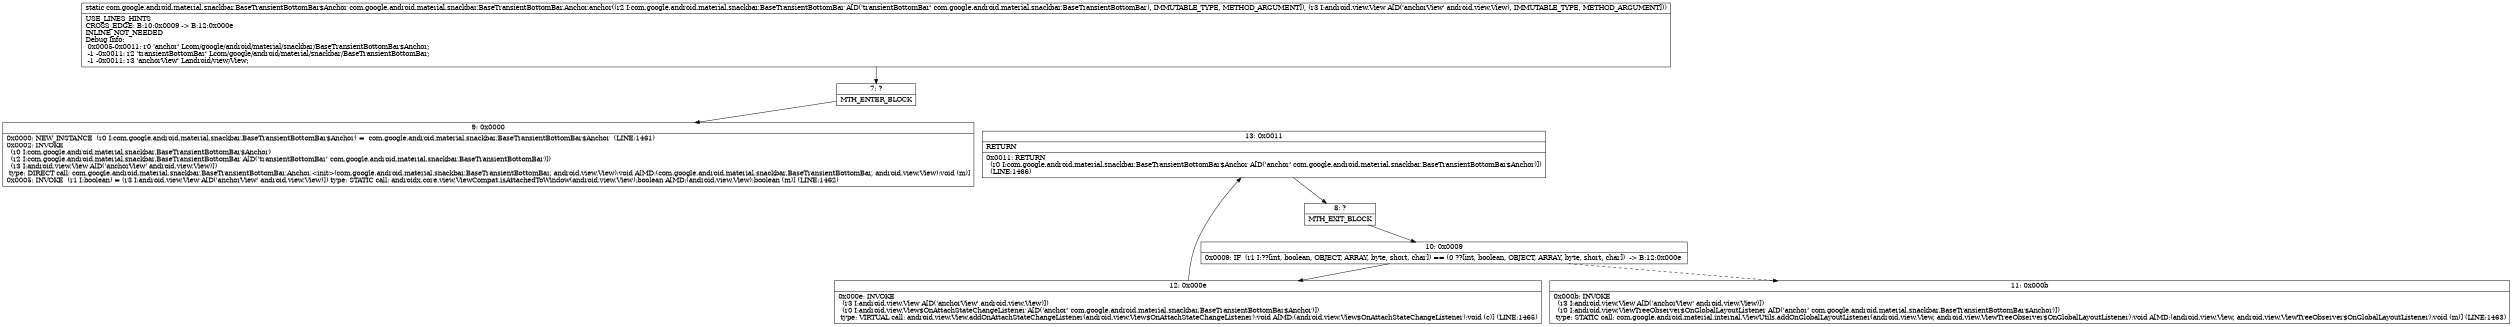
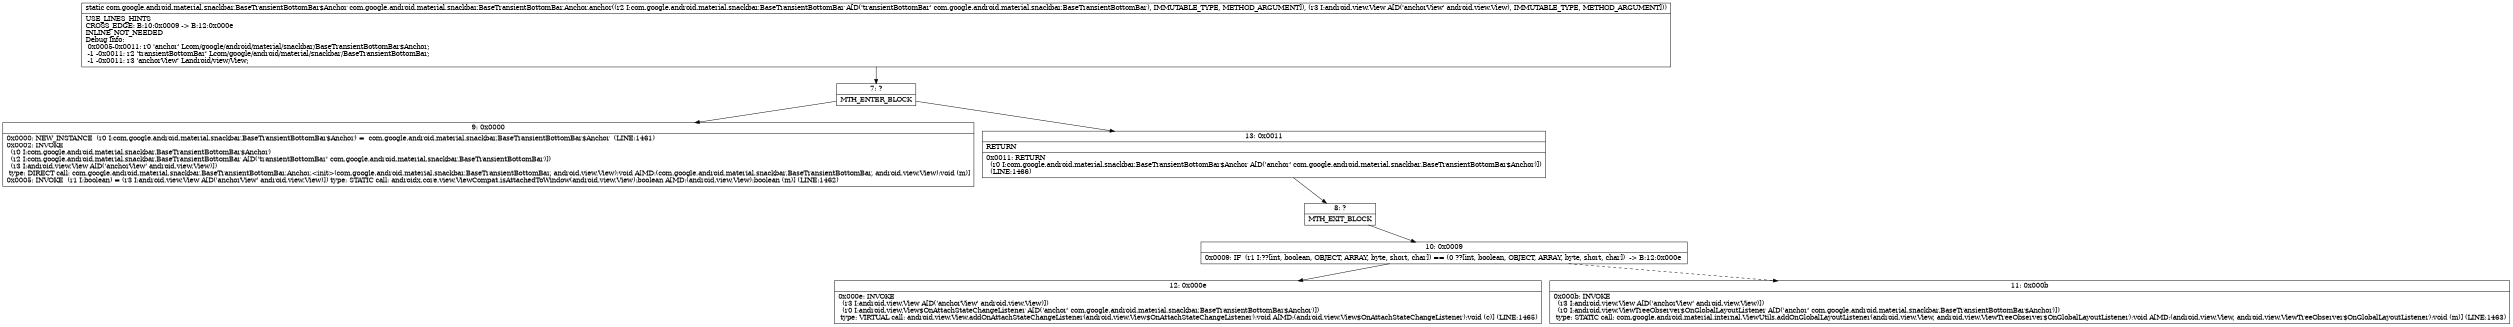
(1204, 227) -> (1013, 116)
